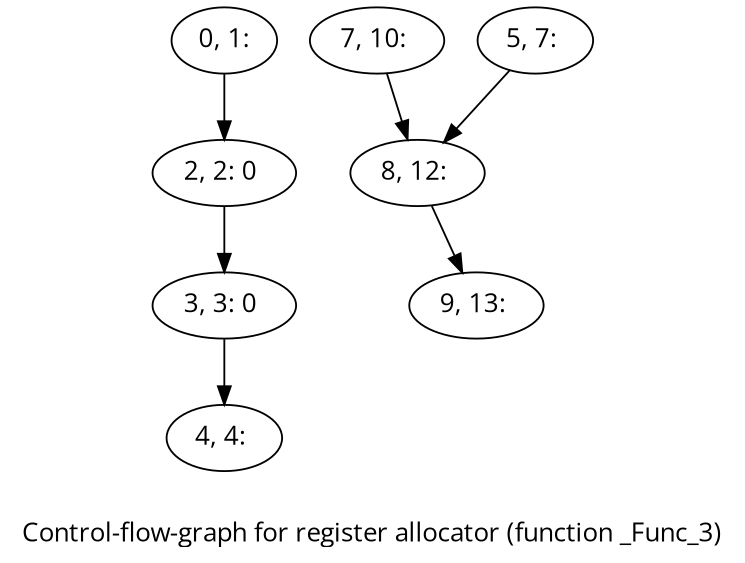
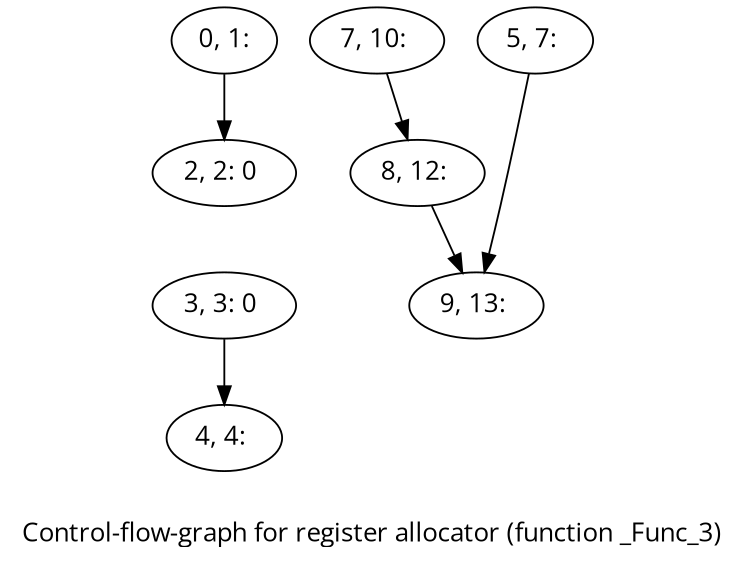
(483, 99) -> (510, 164)
(224, 230) -> none
